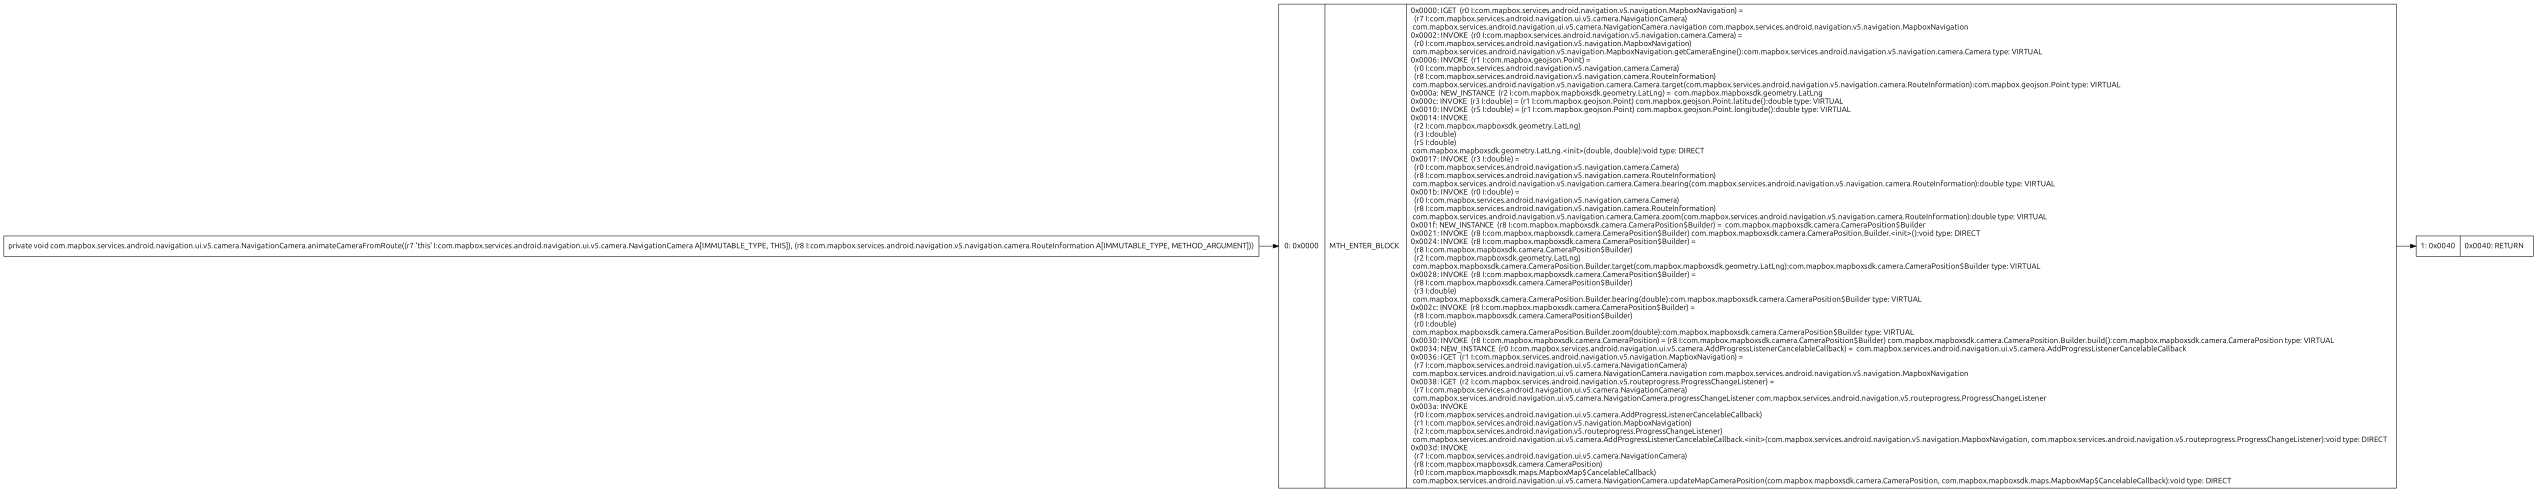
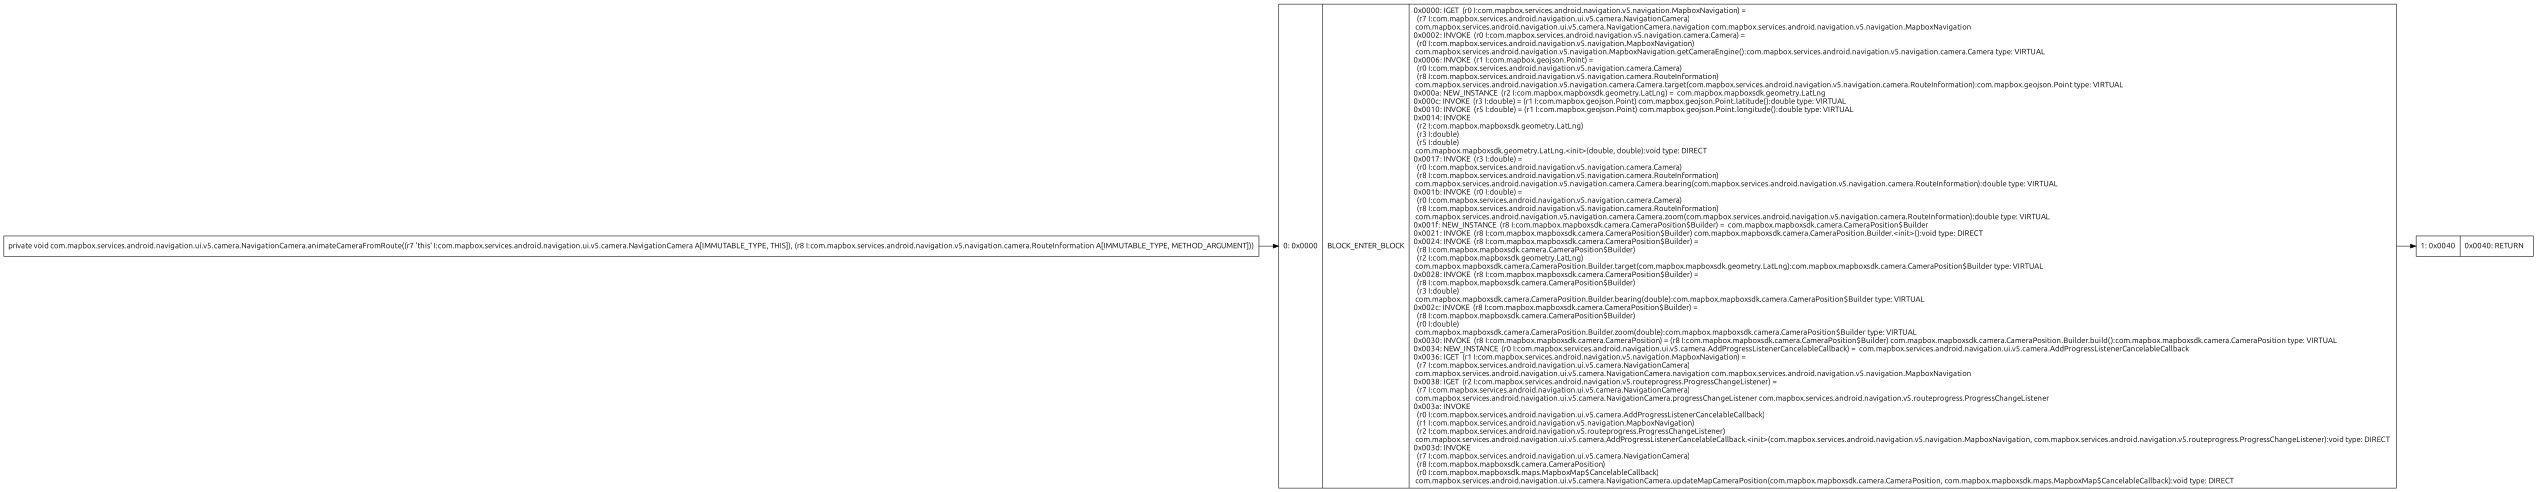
(1364, 246) -> (1366, 246)
